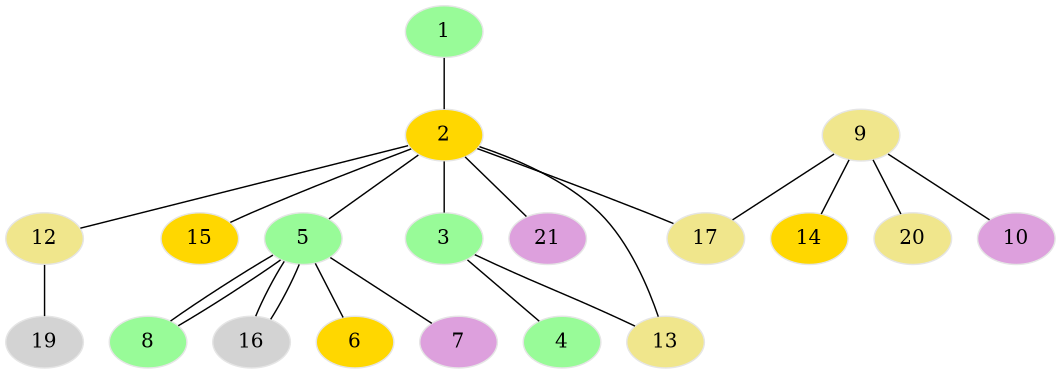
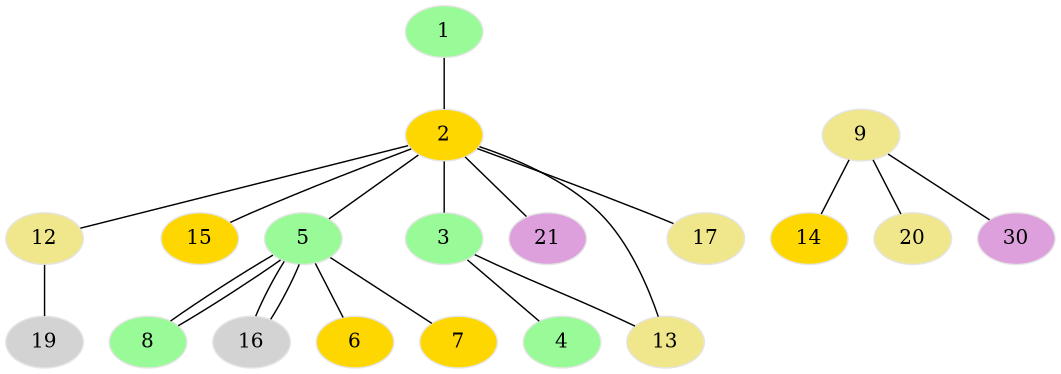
(783, 187) -> none
(1016, 239) -> (1016, 239)
(459, 342) -> (459, 342)
